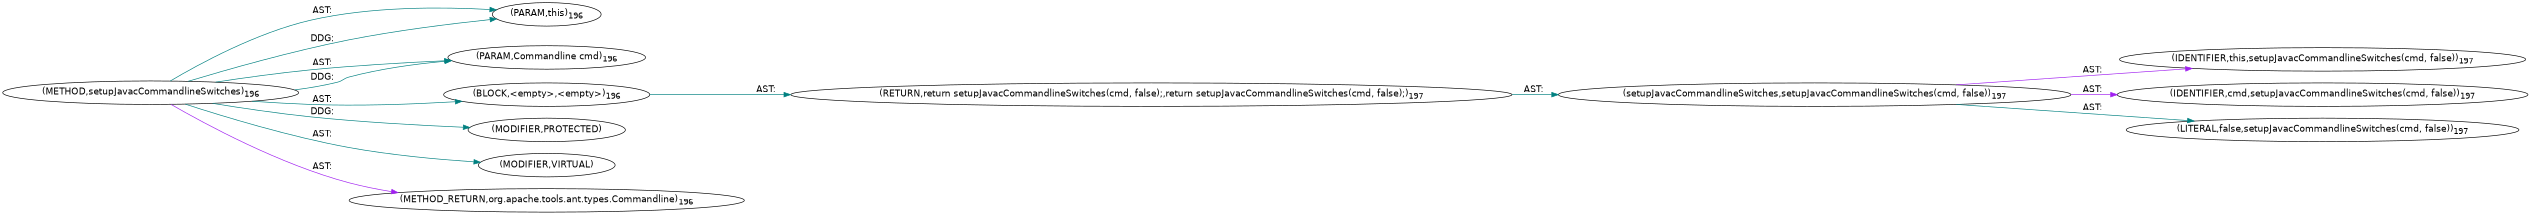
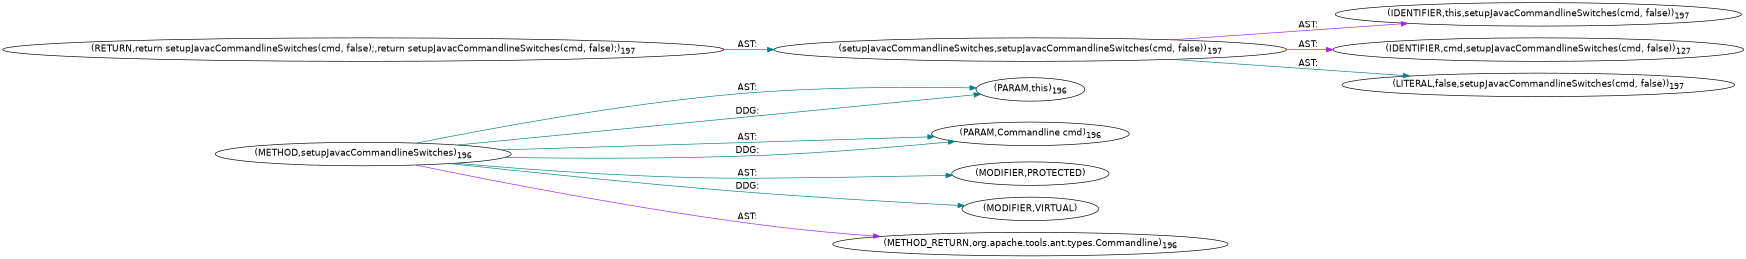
(2468, 94) -> (1684, 49)
(547, 95) -> none
(324, 112) -> (749, 173)
(324, 134) -> (749, 186)
